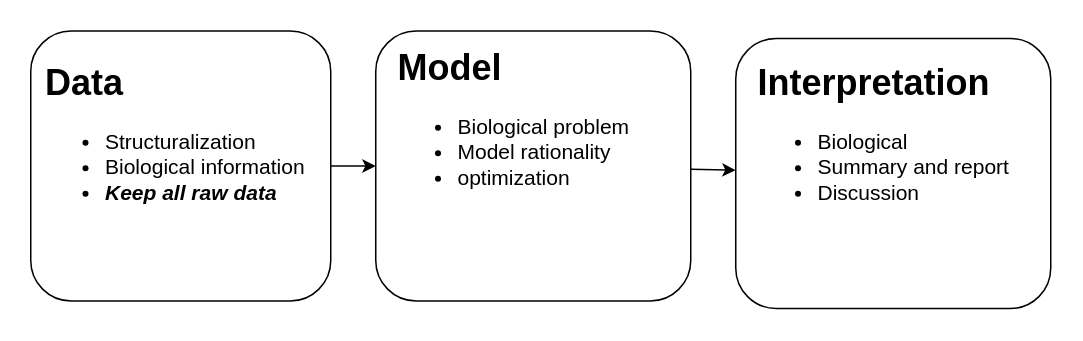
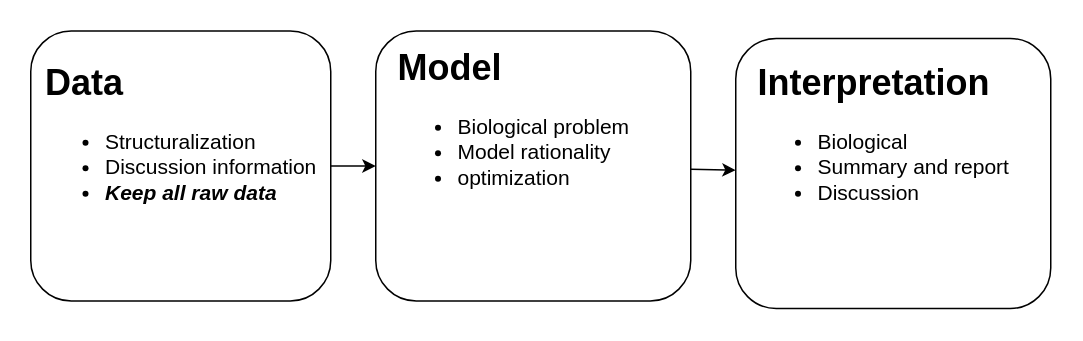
(140, 81) -> (145, 81)
